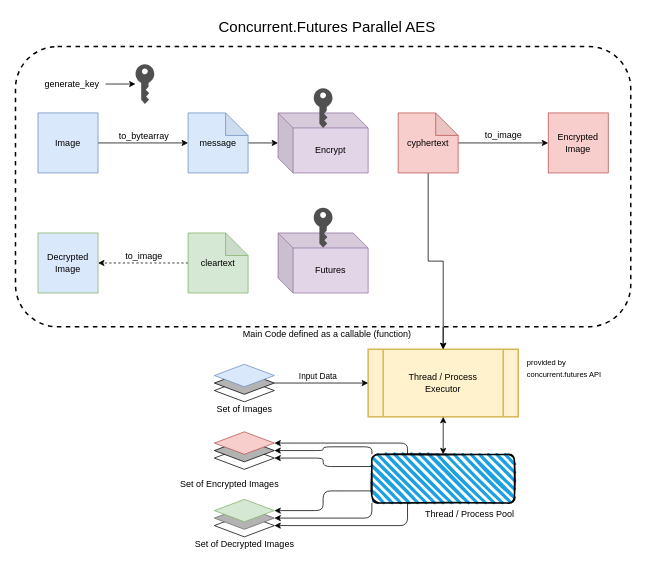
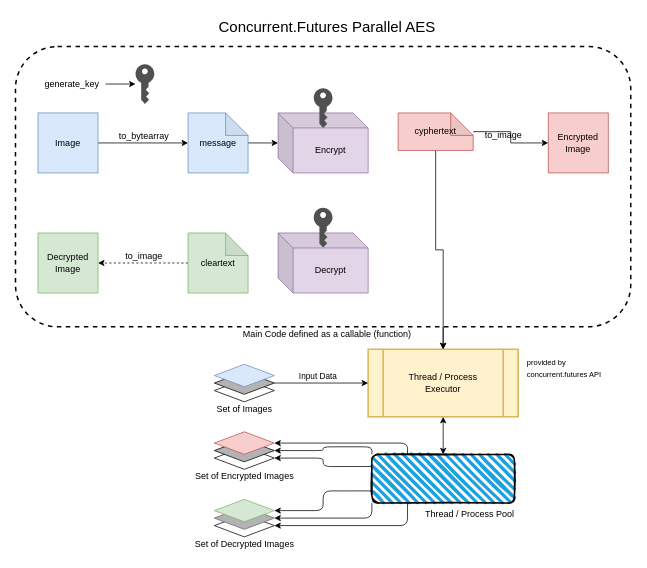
(428, 143) -> (435, 132)
(68, 263) -> (68, 263)
(330, 270) -> (330, 270)
(229, 484) -> (244, 477)
